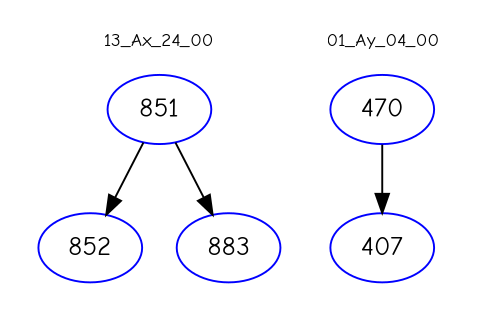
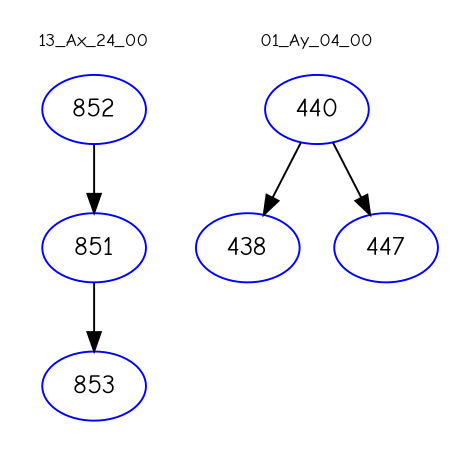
(382, 109) -> (317, 109)
(129, 170) -> (94, 169)
(229, 248) -> (94, 386)
none -> (248, 248)
(382, 248) -> (386, 248)
